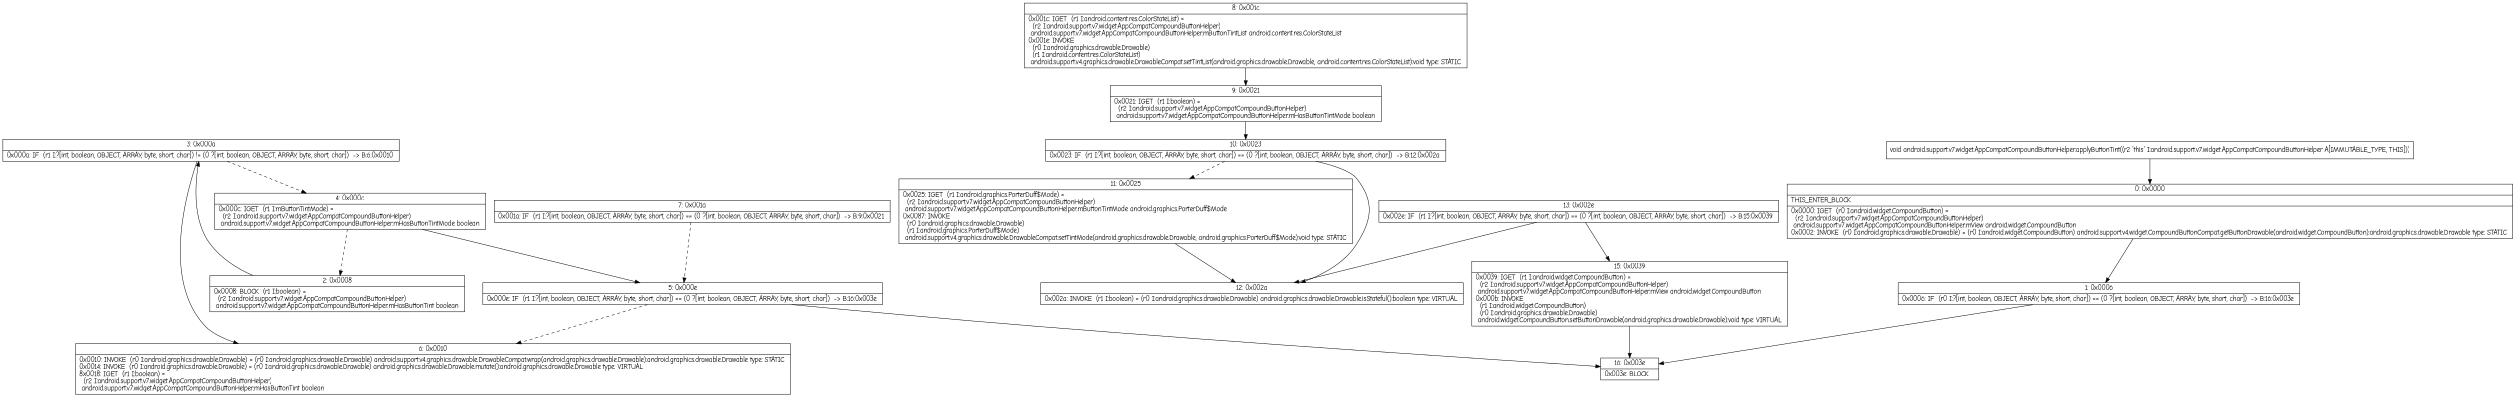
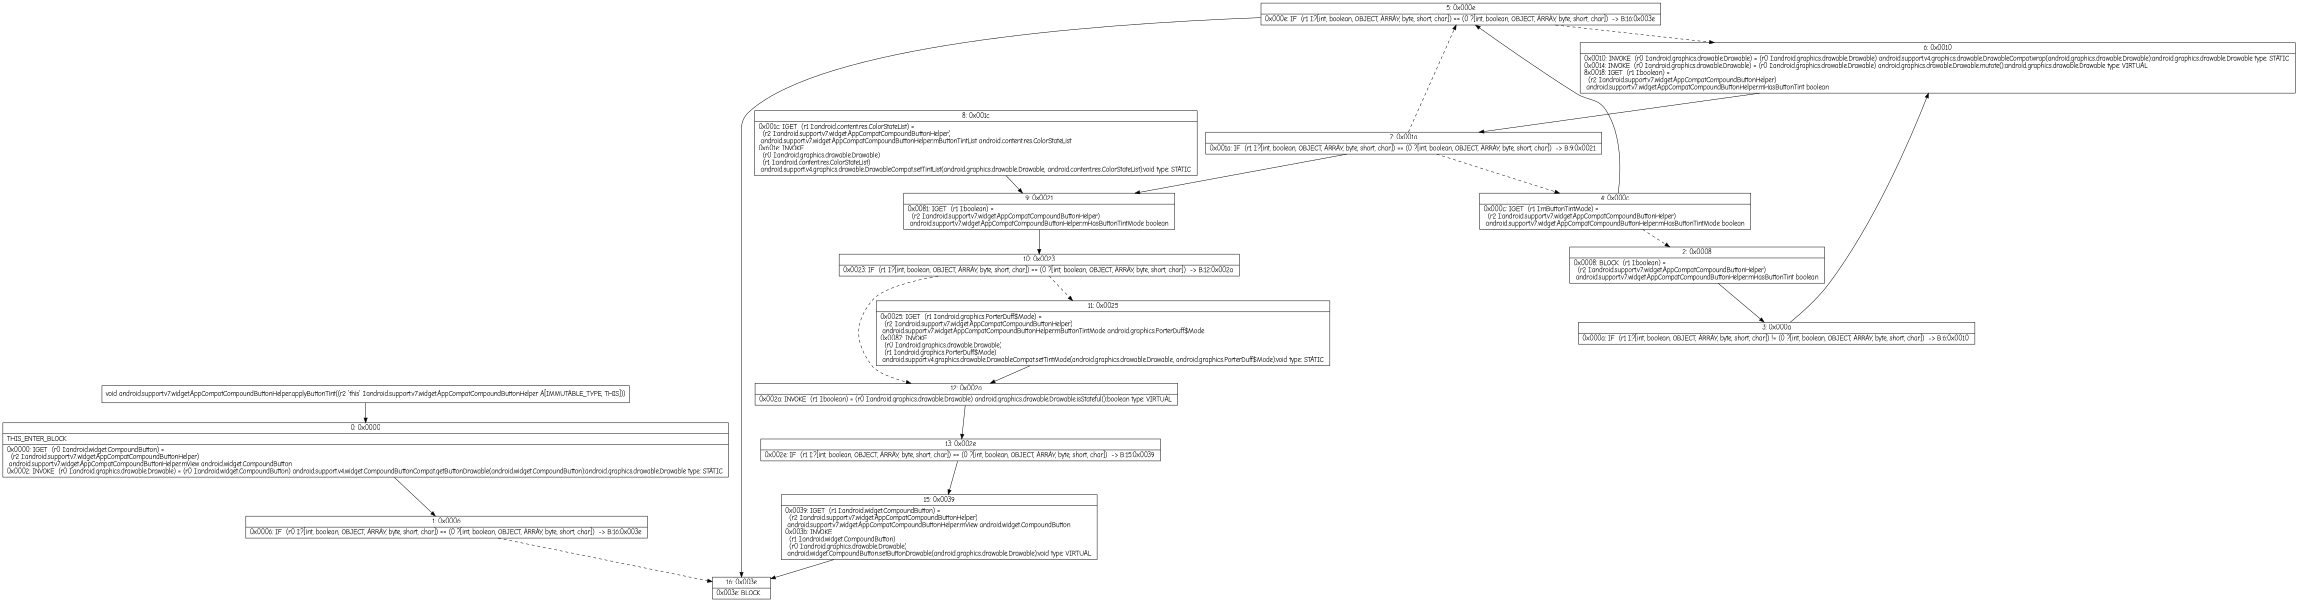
(1054, 41) -> (783, 148)
(1158, 102) -> (952, 209)
none -> (1622, 112)
none -> (1243, 173)
(265, 176) -> (1496, 173)
(1368, 221) -> (862, 317)
(1418, 252) -> (964, 420)
(1502, 299) -> (811, 532)
(1848, 334) -> (603, 559)
